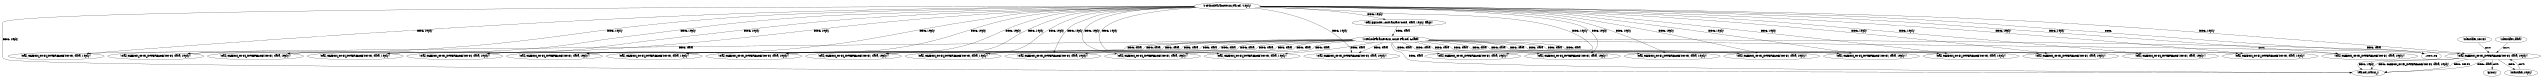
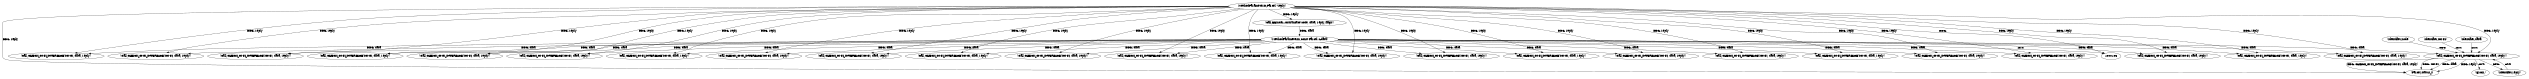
none -> (2398, 39)
(1866, 70) -> none
